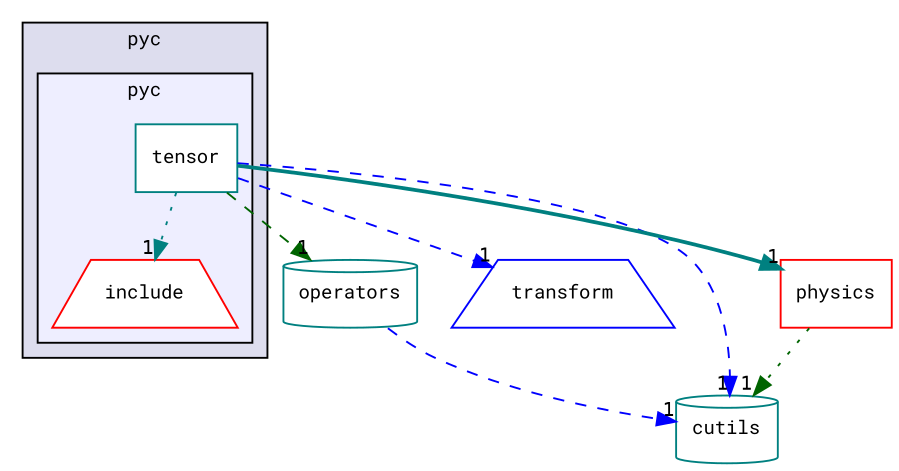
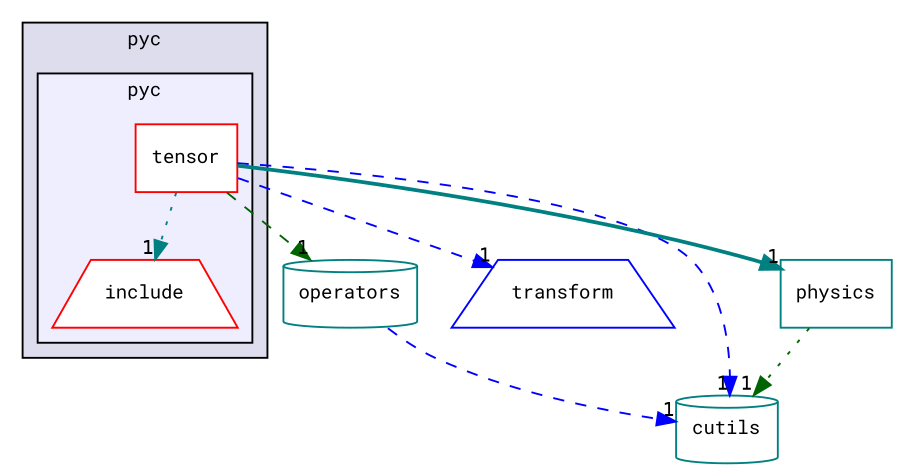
(186, 158) -> (186, 158)
(836, 294) -> (836, 294)
